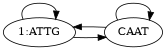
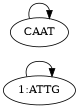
(94, 27) -> none
(86, 38) -> none
